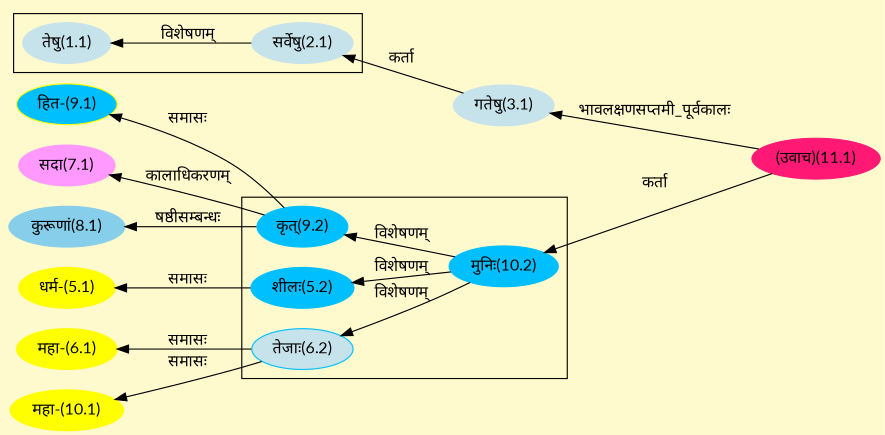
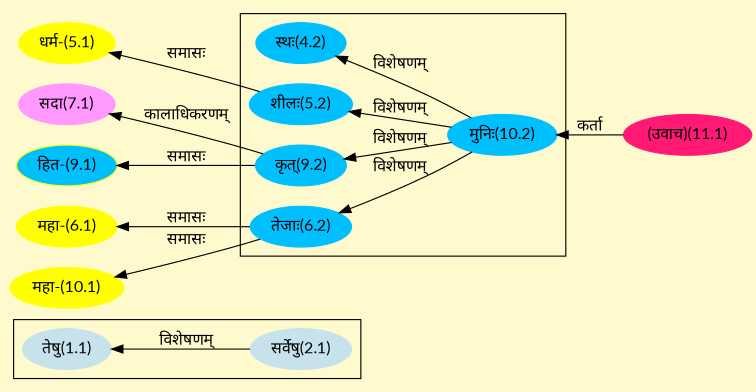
none -> (301, 43)
(504, 105) -> none
(67, 227) -> none
(302, 349) -> (301, 227)
